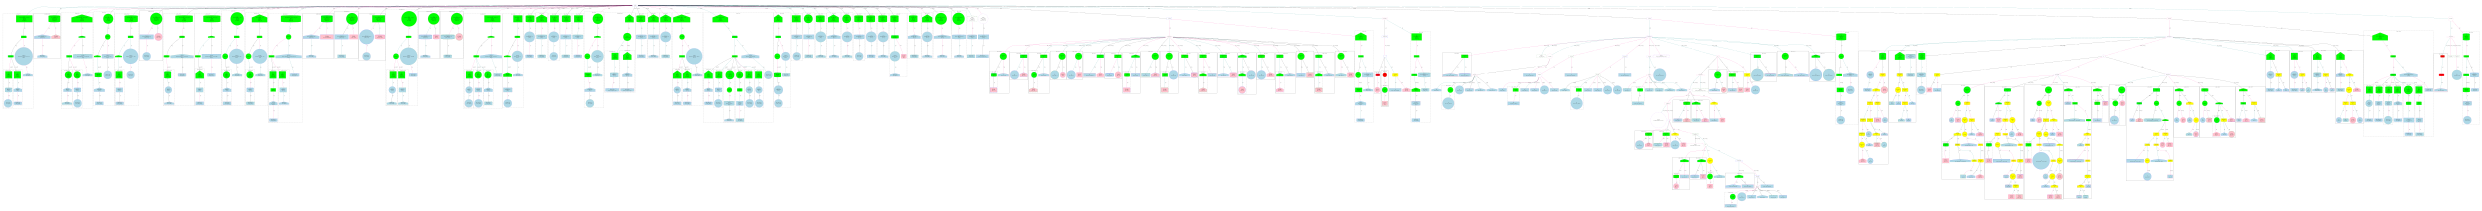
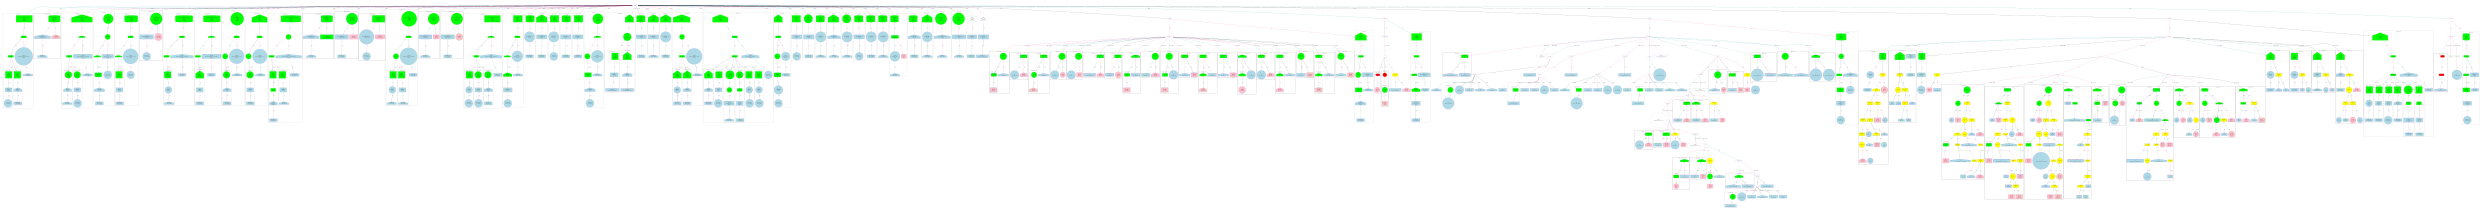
(327, 37) -> (327, 37)
